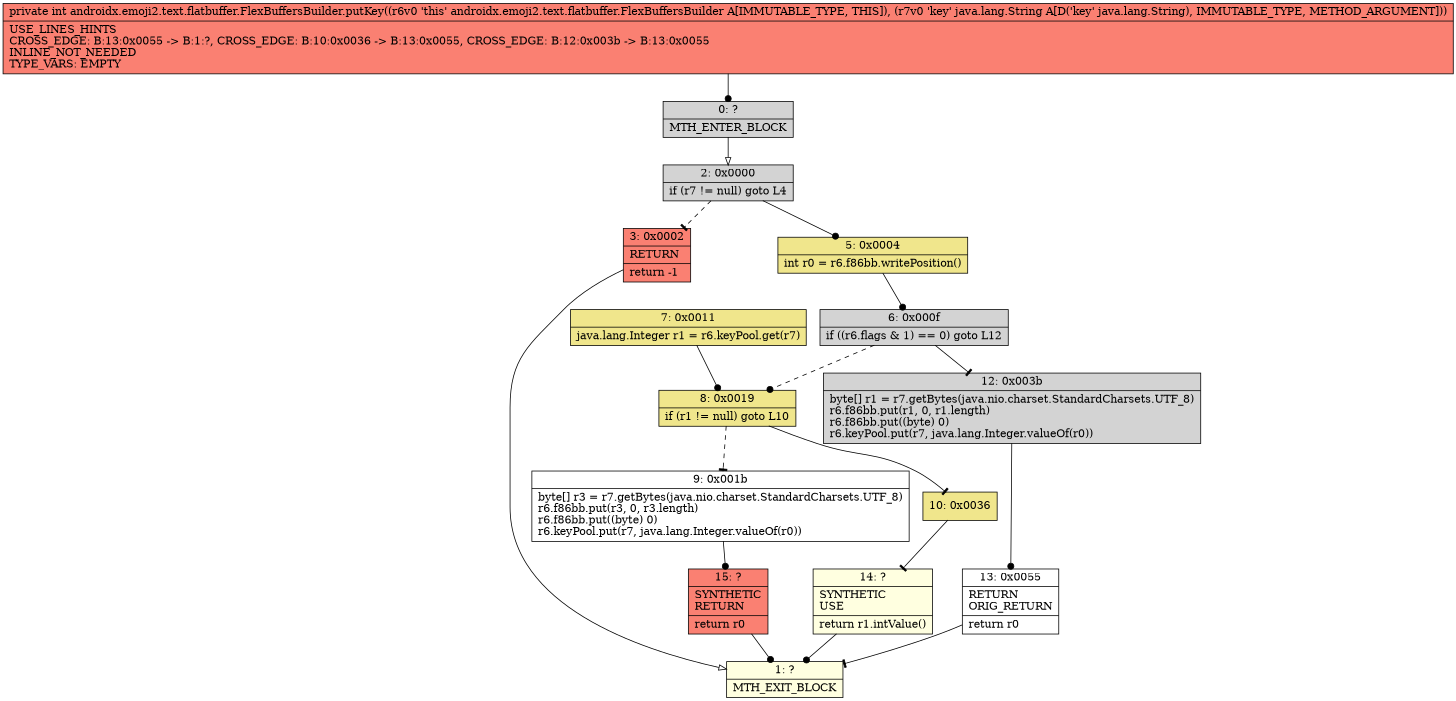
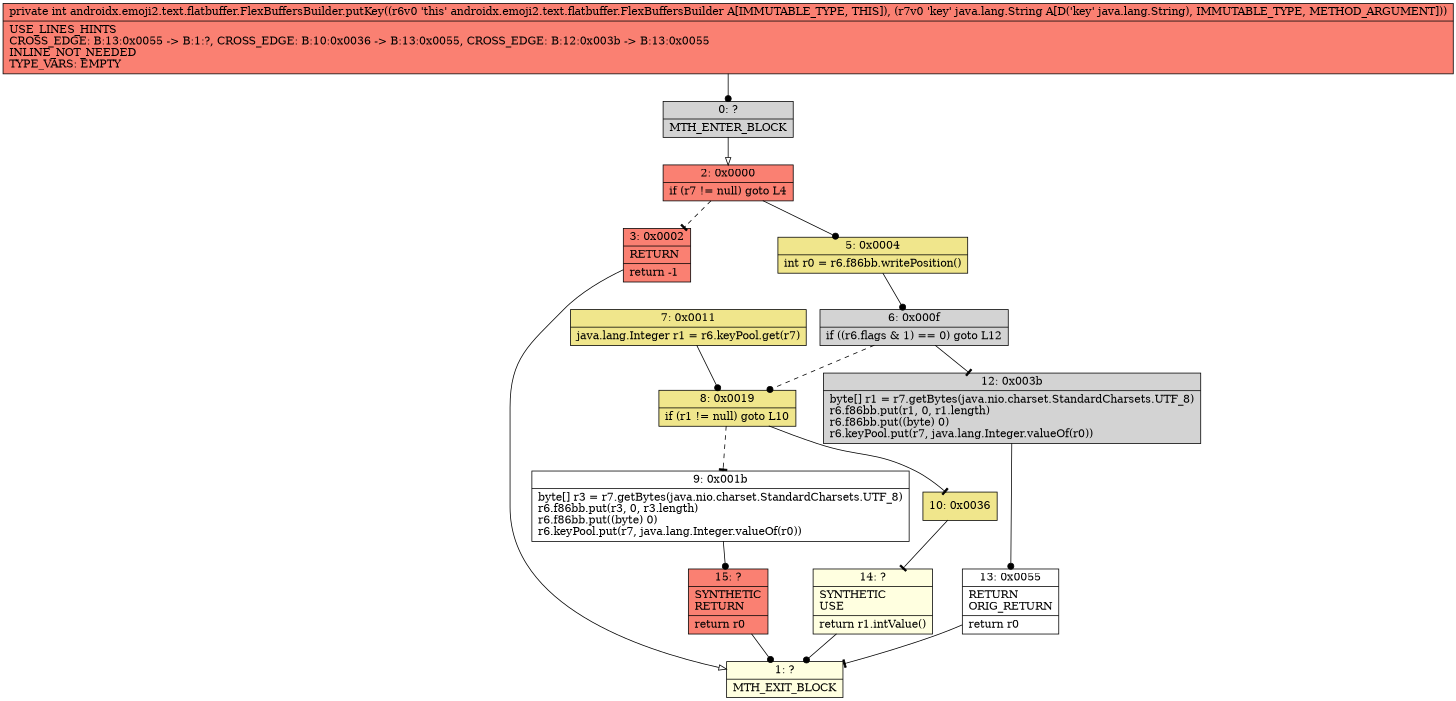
(728, 183) -> (728, 183)
